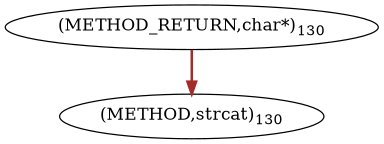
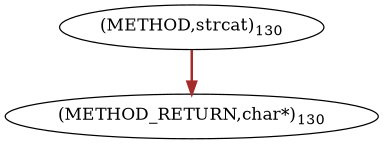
(192, 66) -> (192, 66)
